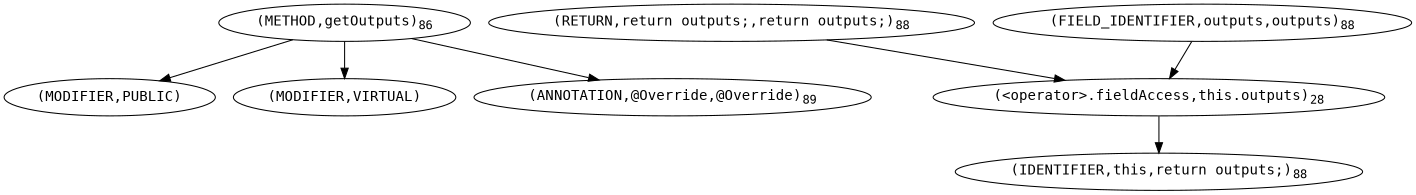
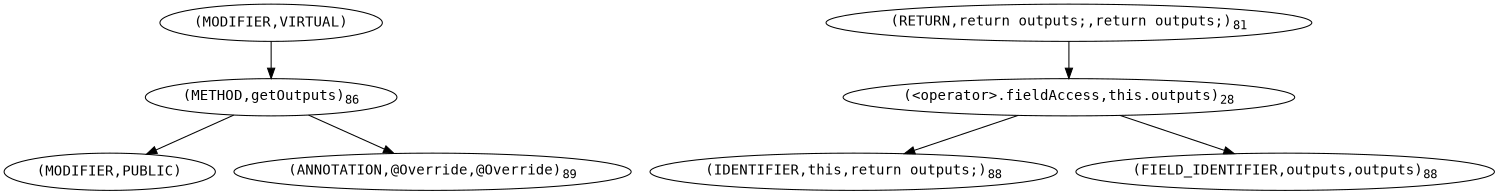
(903, 21) -> (1240, 21)
(345, 55) -> (271, 55)
(1183, 56) -> (1172, 133)
